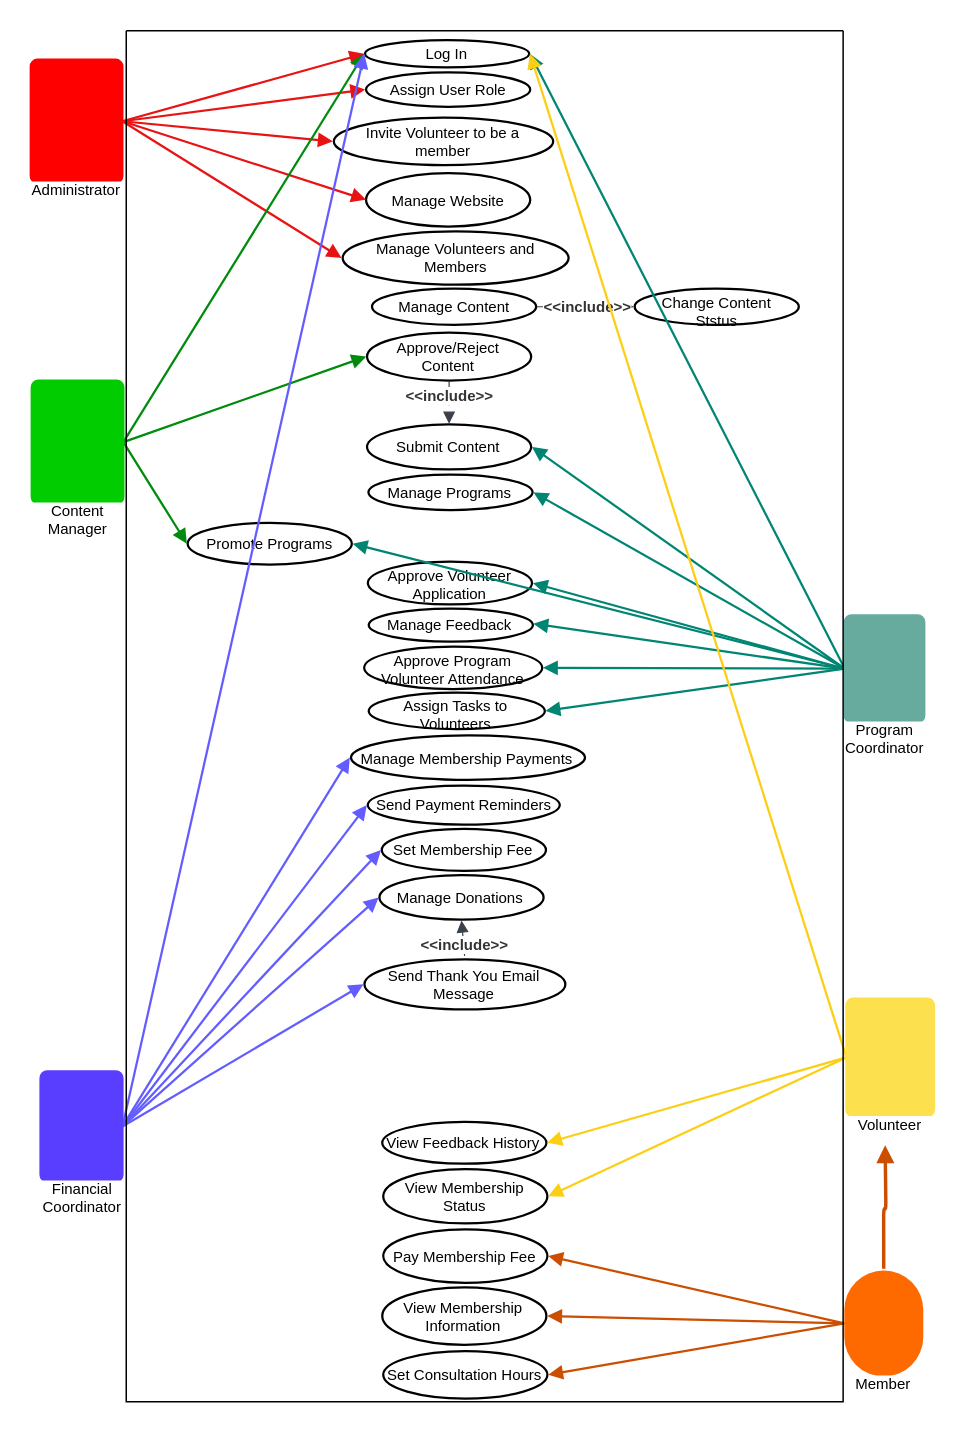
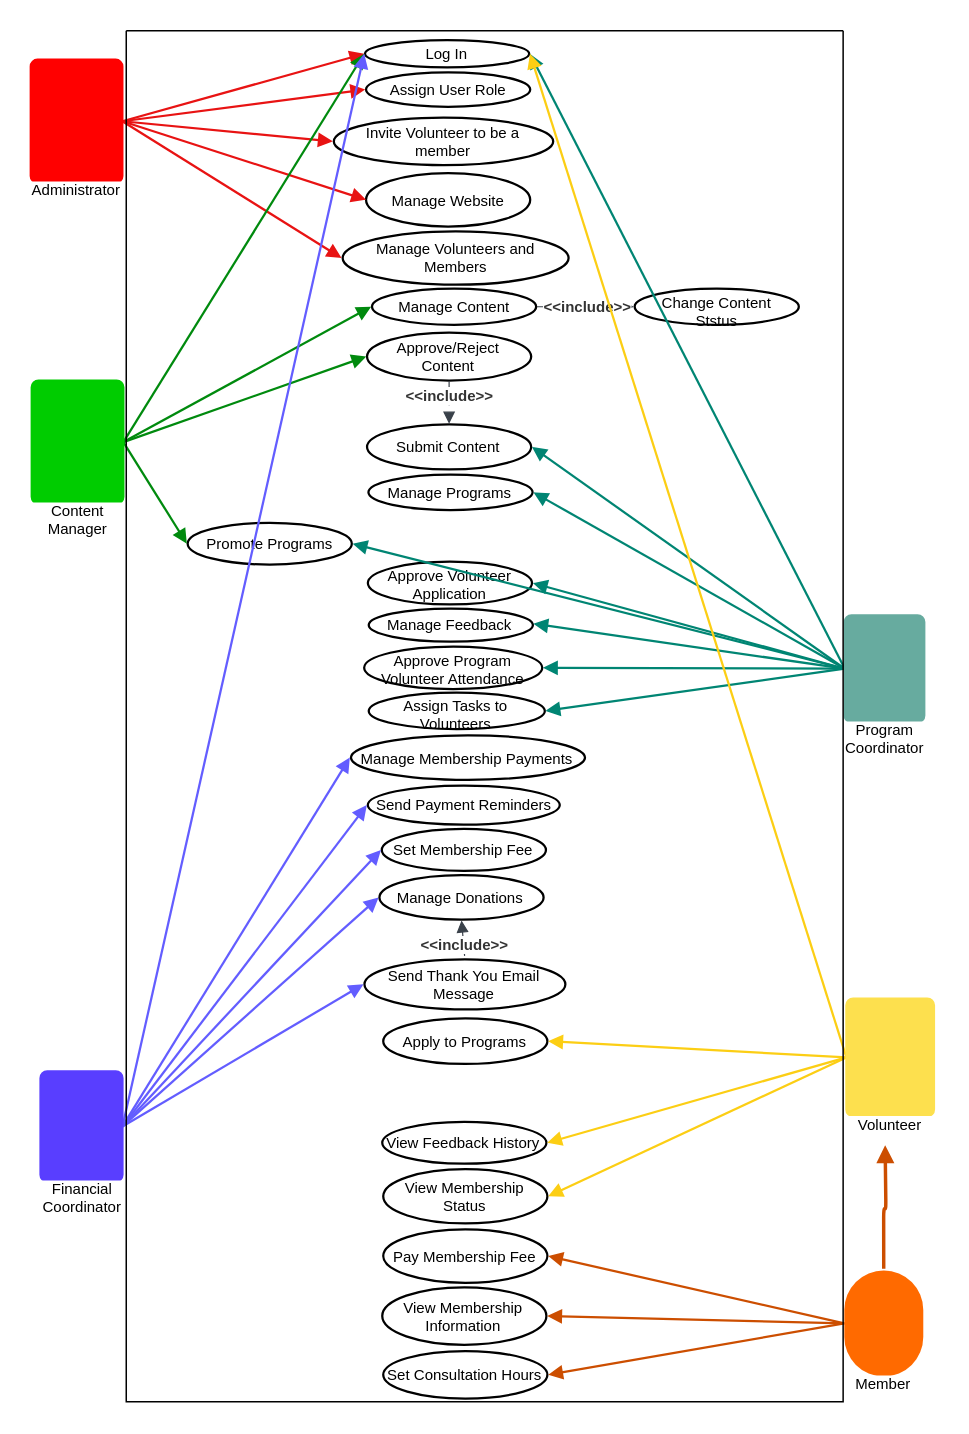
none -> (245, 376)
none -> (465, 1041)
none -> (700, 1049)
